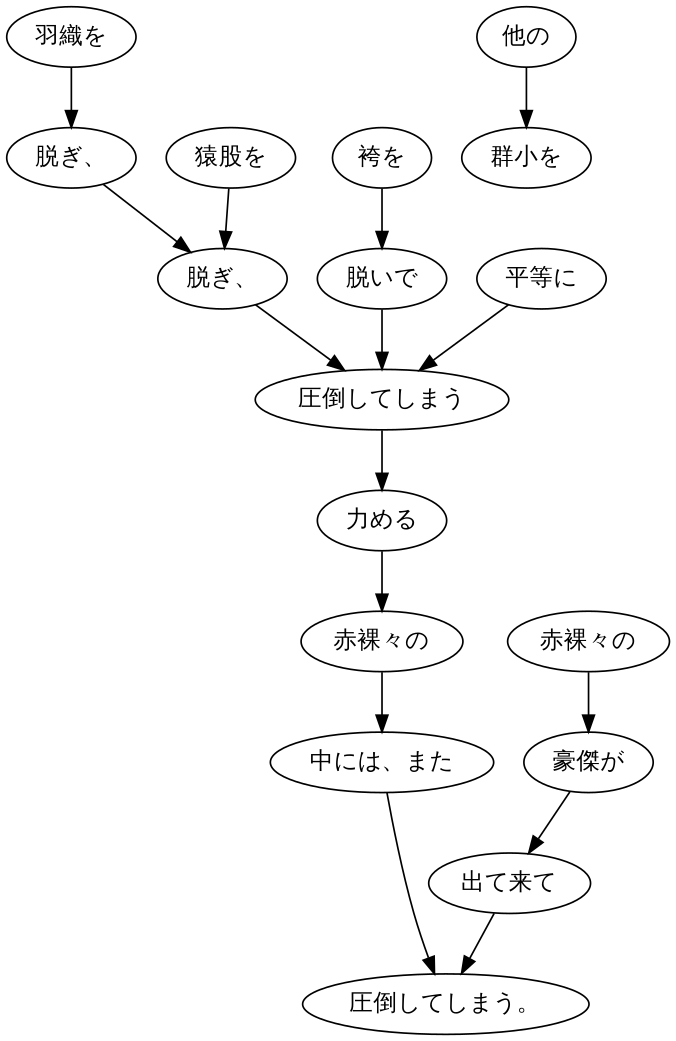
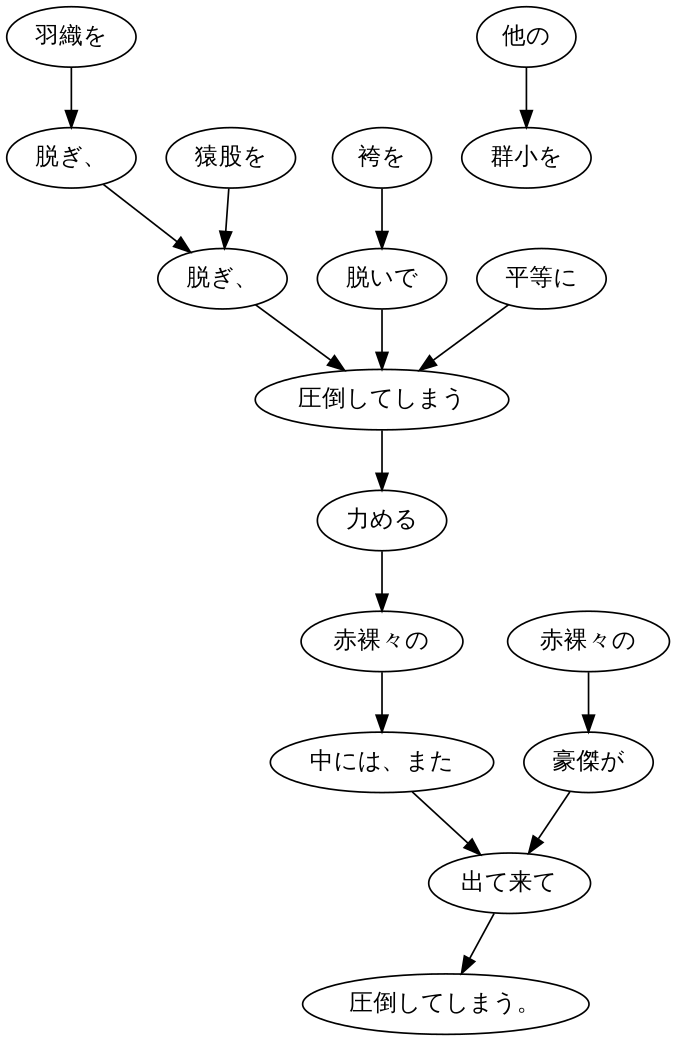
(404, 876) -> (440, 817)
